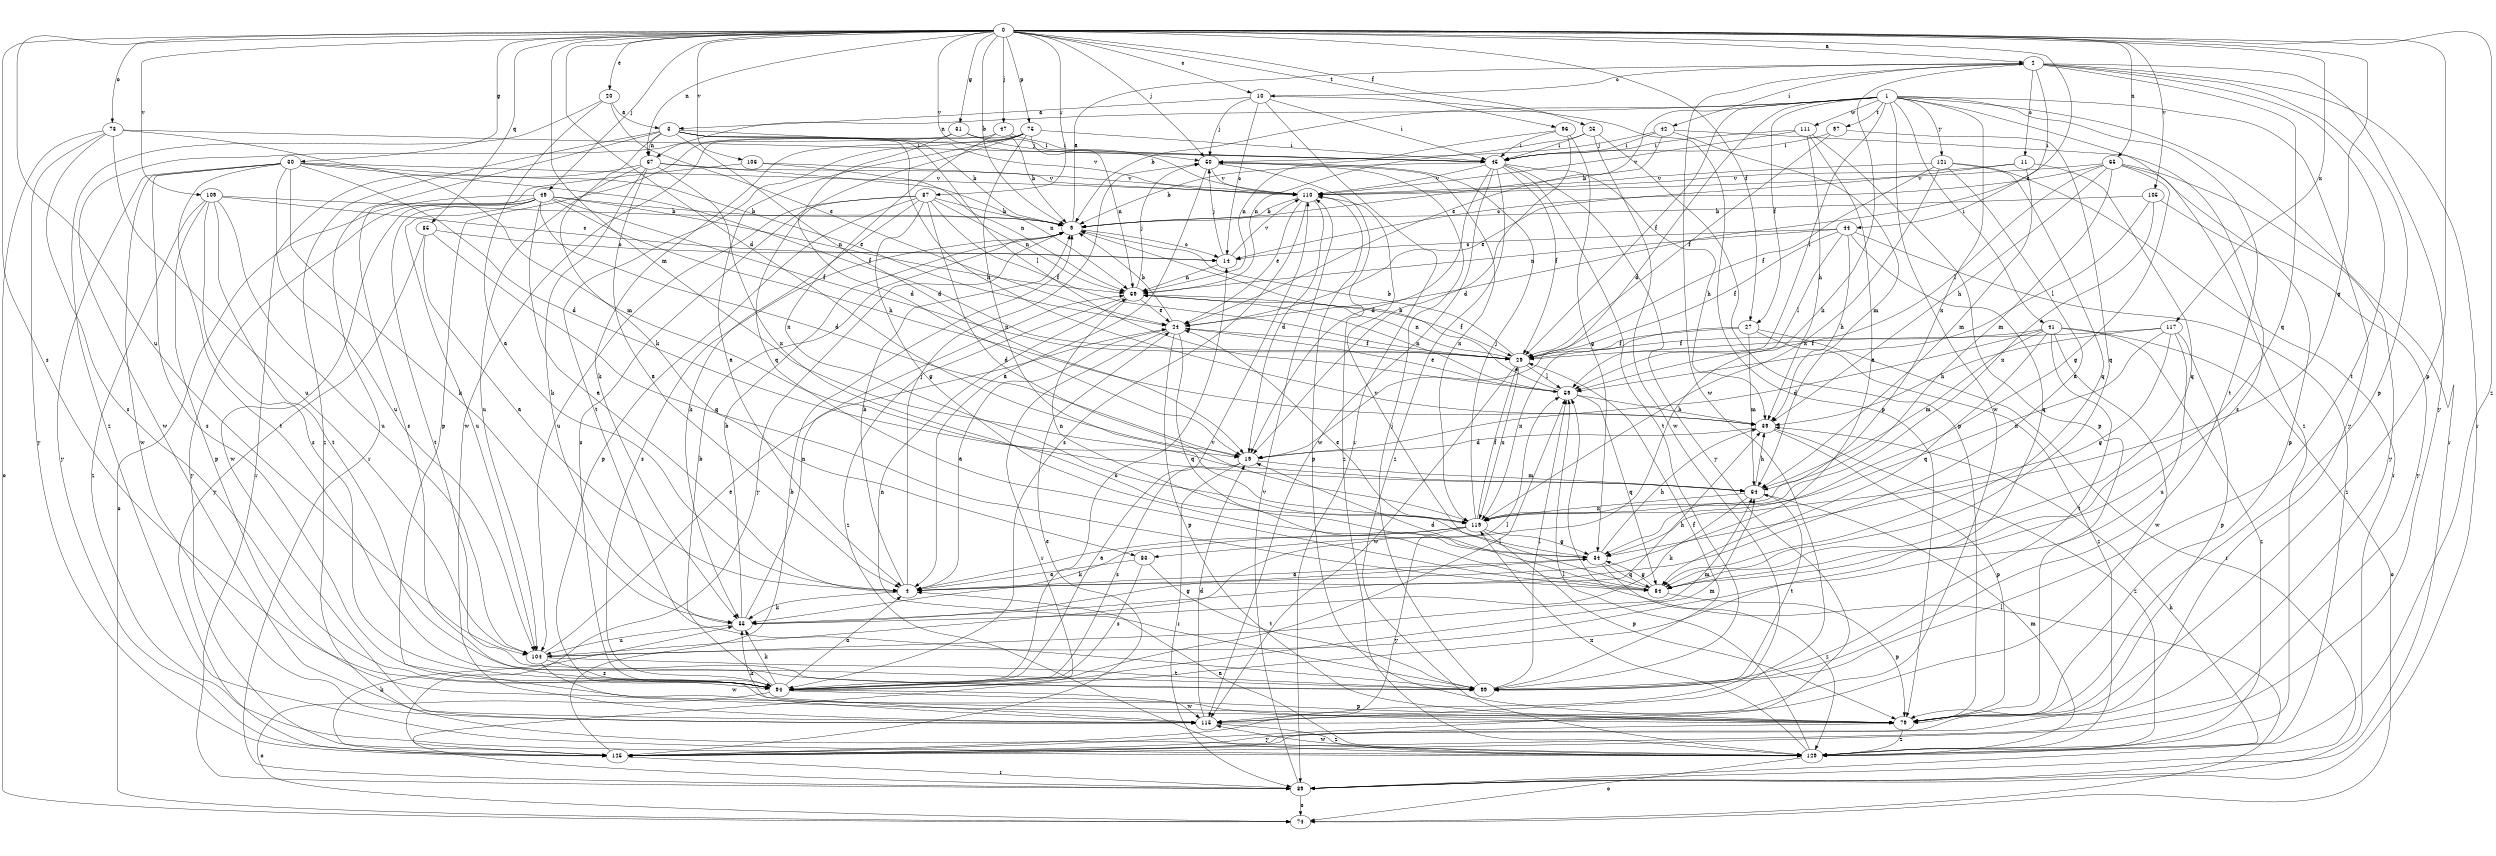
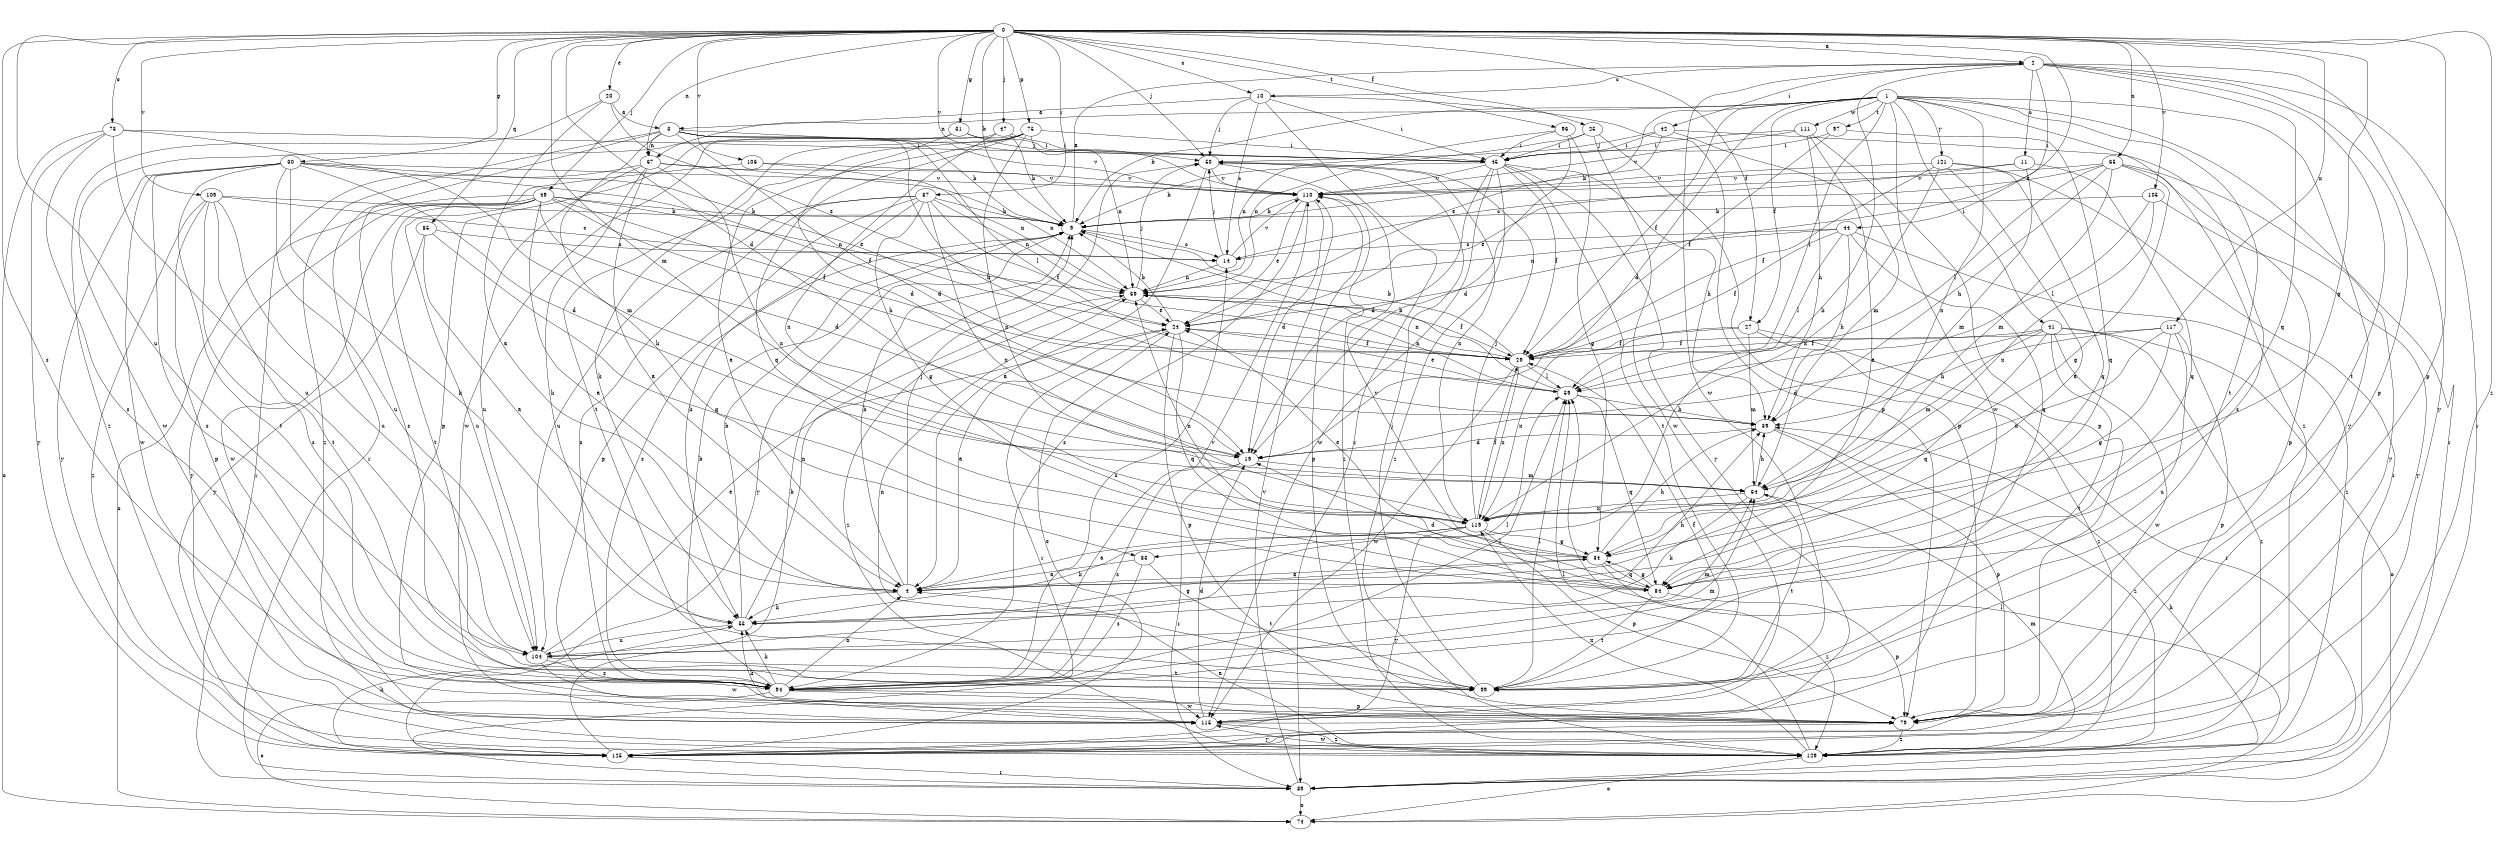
(1006, 360) -> (1006, 360)
(1219, 500) -> (1239, 493)
none -> (1581, 653)
